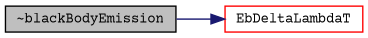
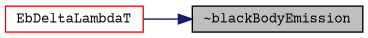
(194, 19) -> (161, 19)
